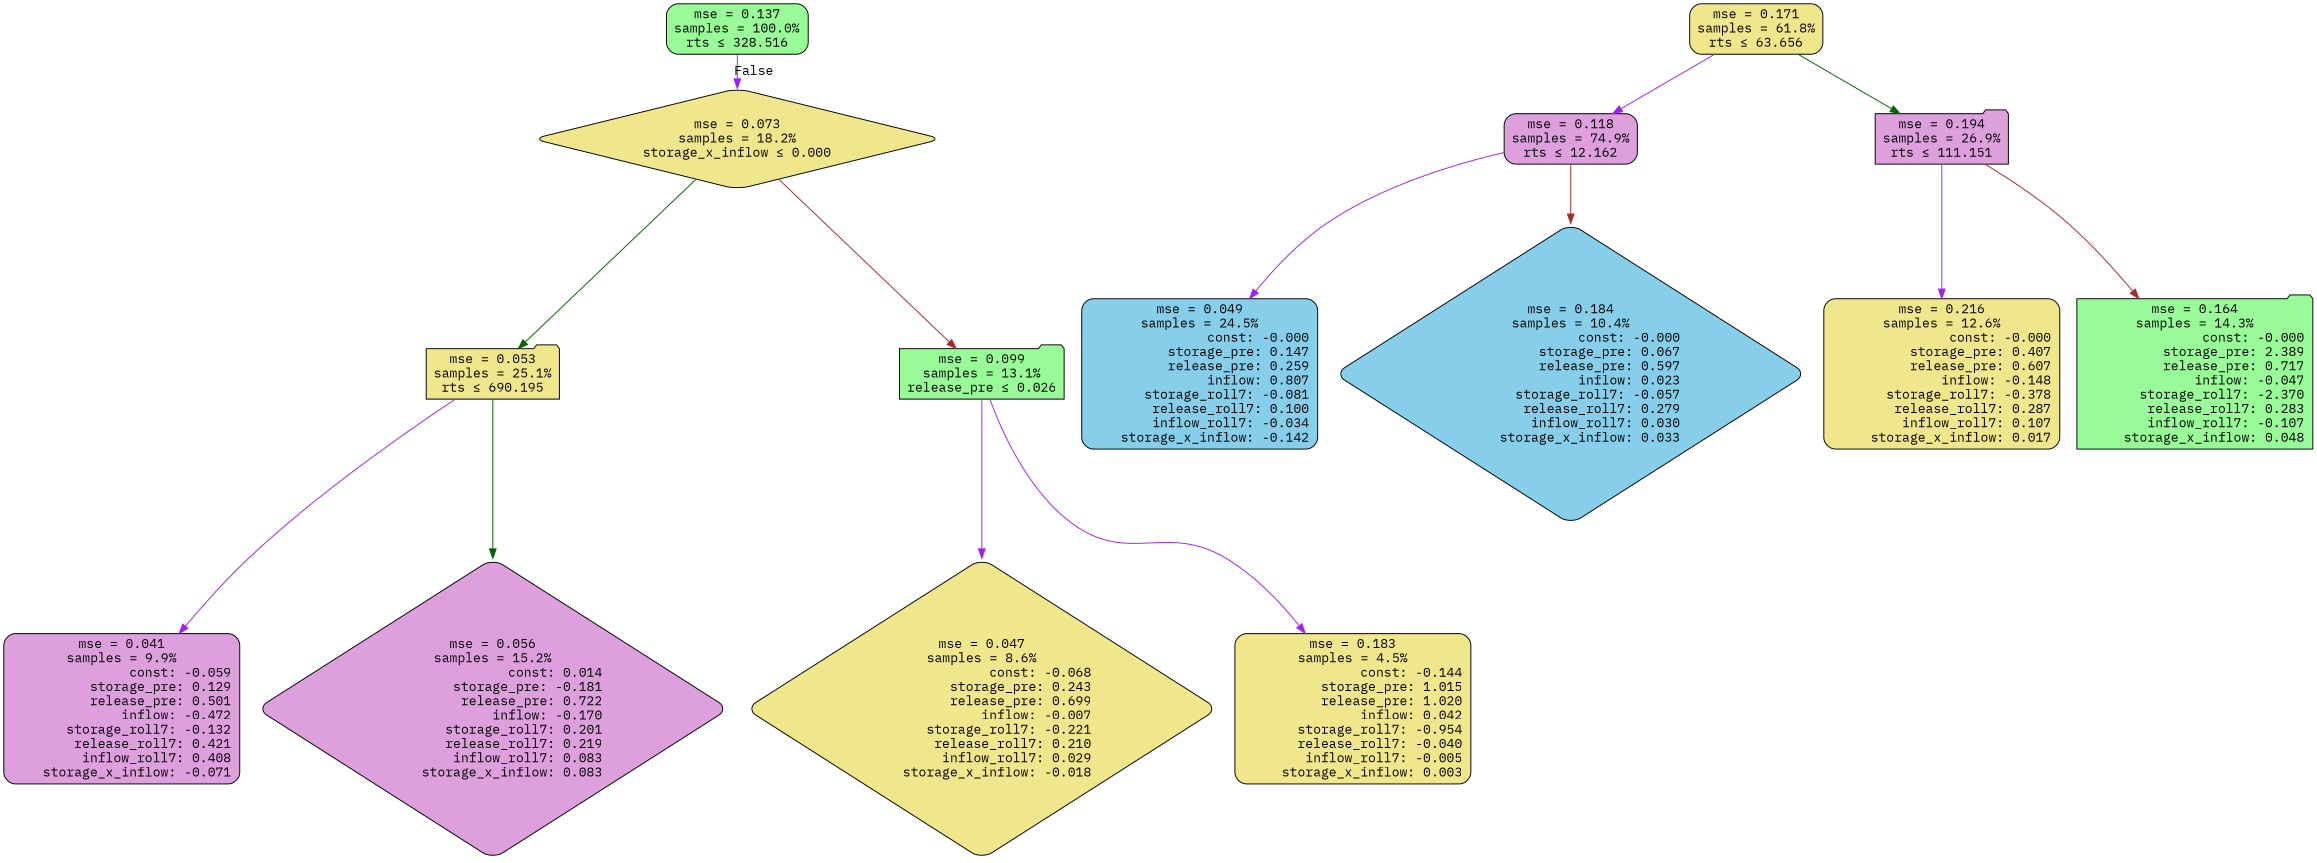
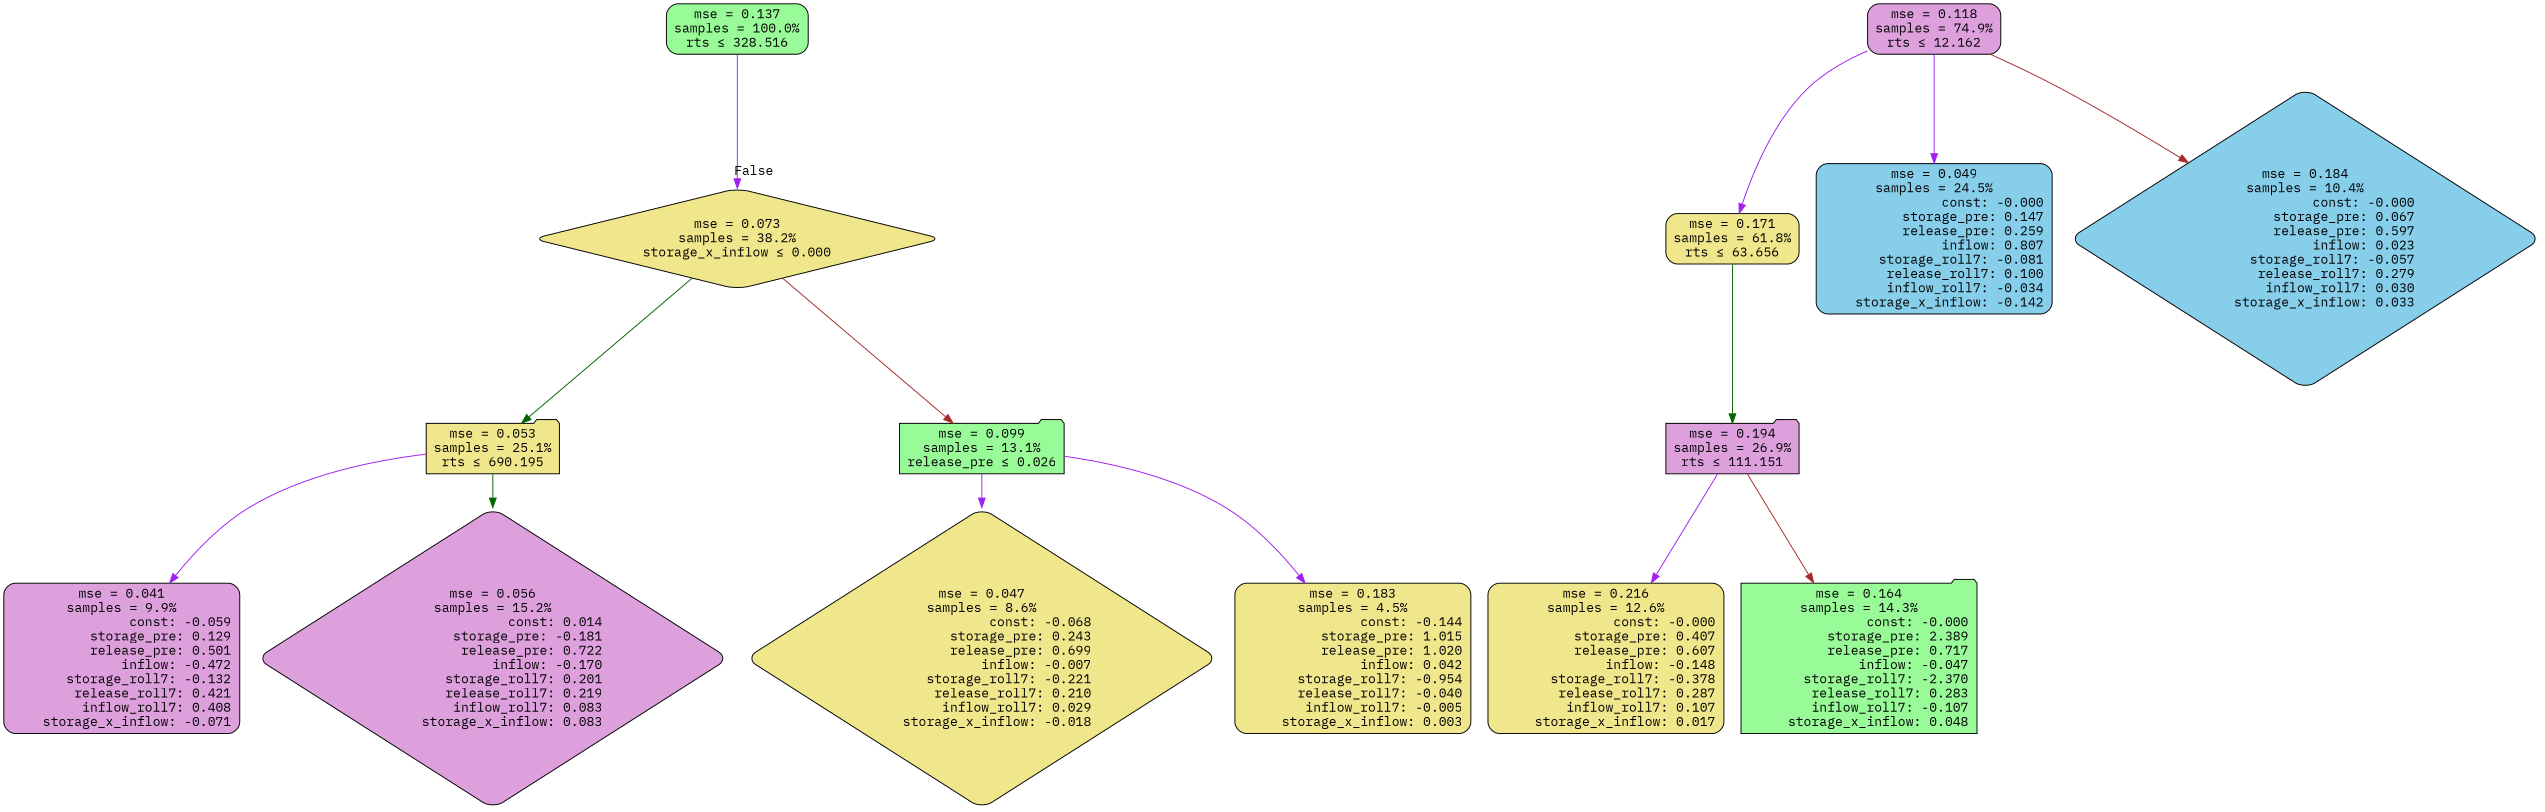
(1668, 82) -> (1787, 112)
(737, 139) -> (737, 239)
